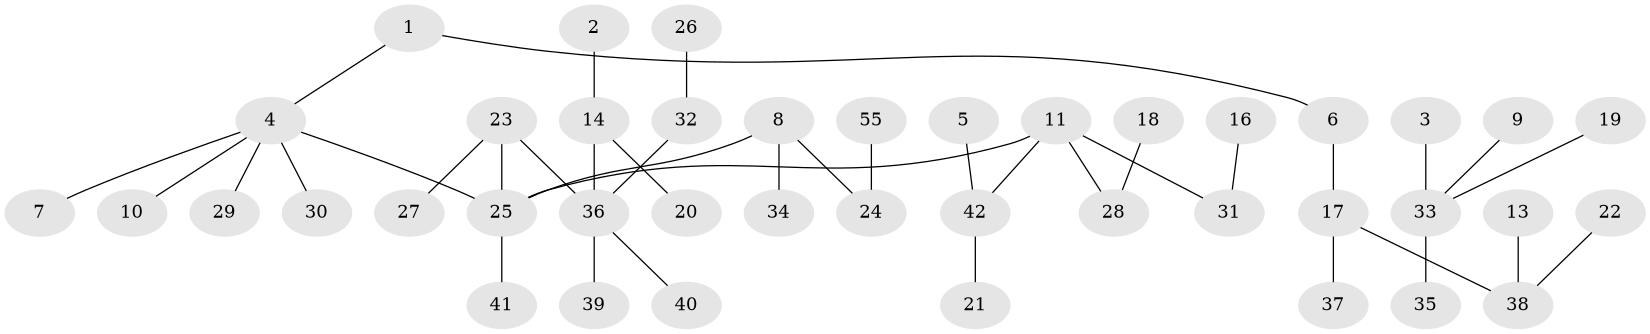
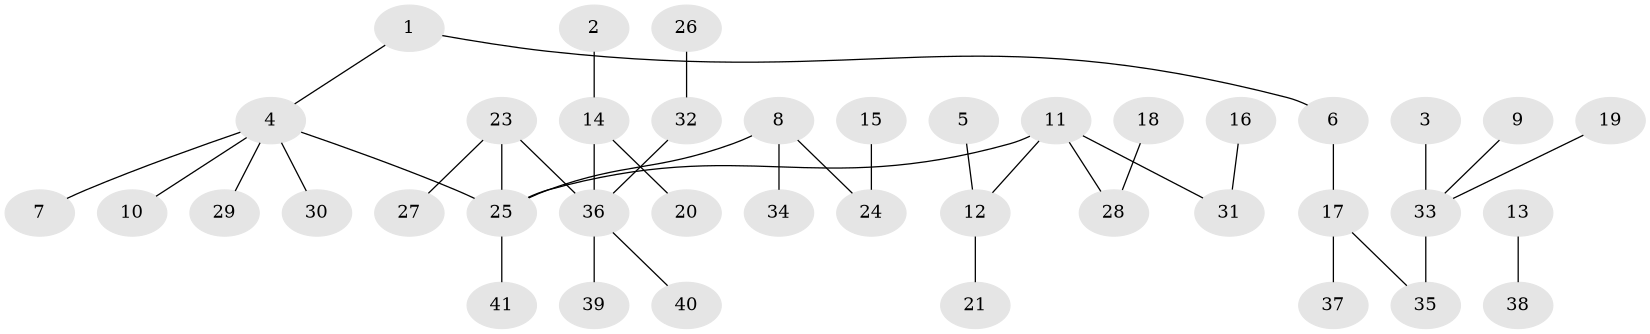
(871, 121) -> (871, 121)
(975, 213) -> (975, 213)
(1611, 213) -> none
(1416, 254) -> (1379, 259)
